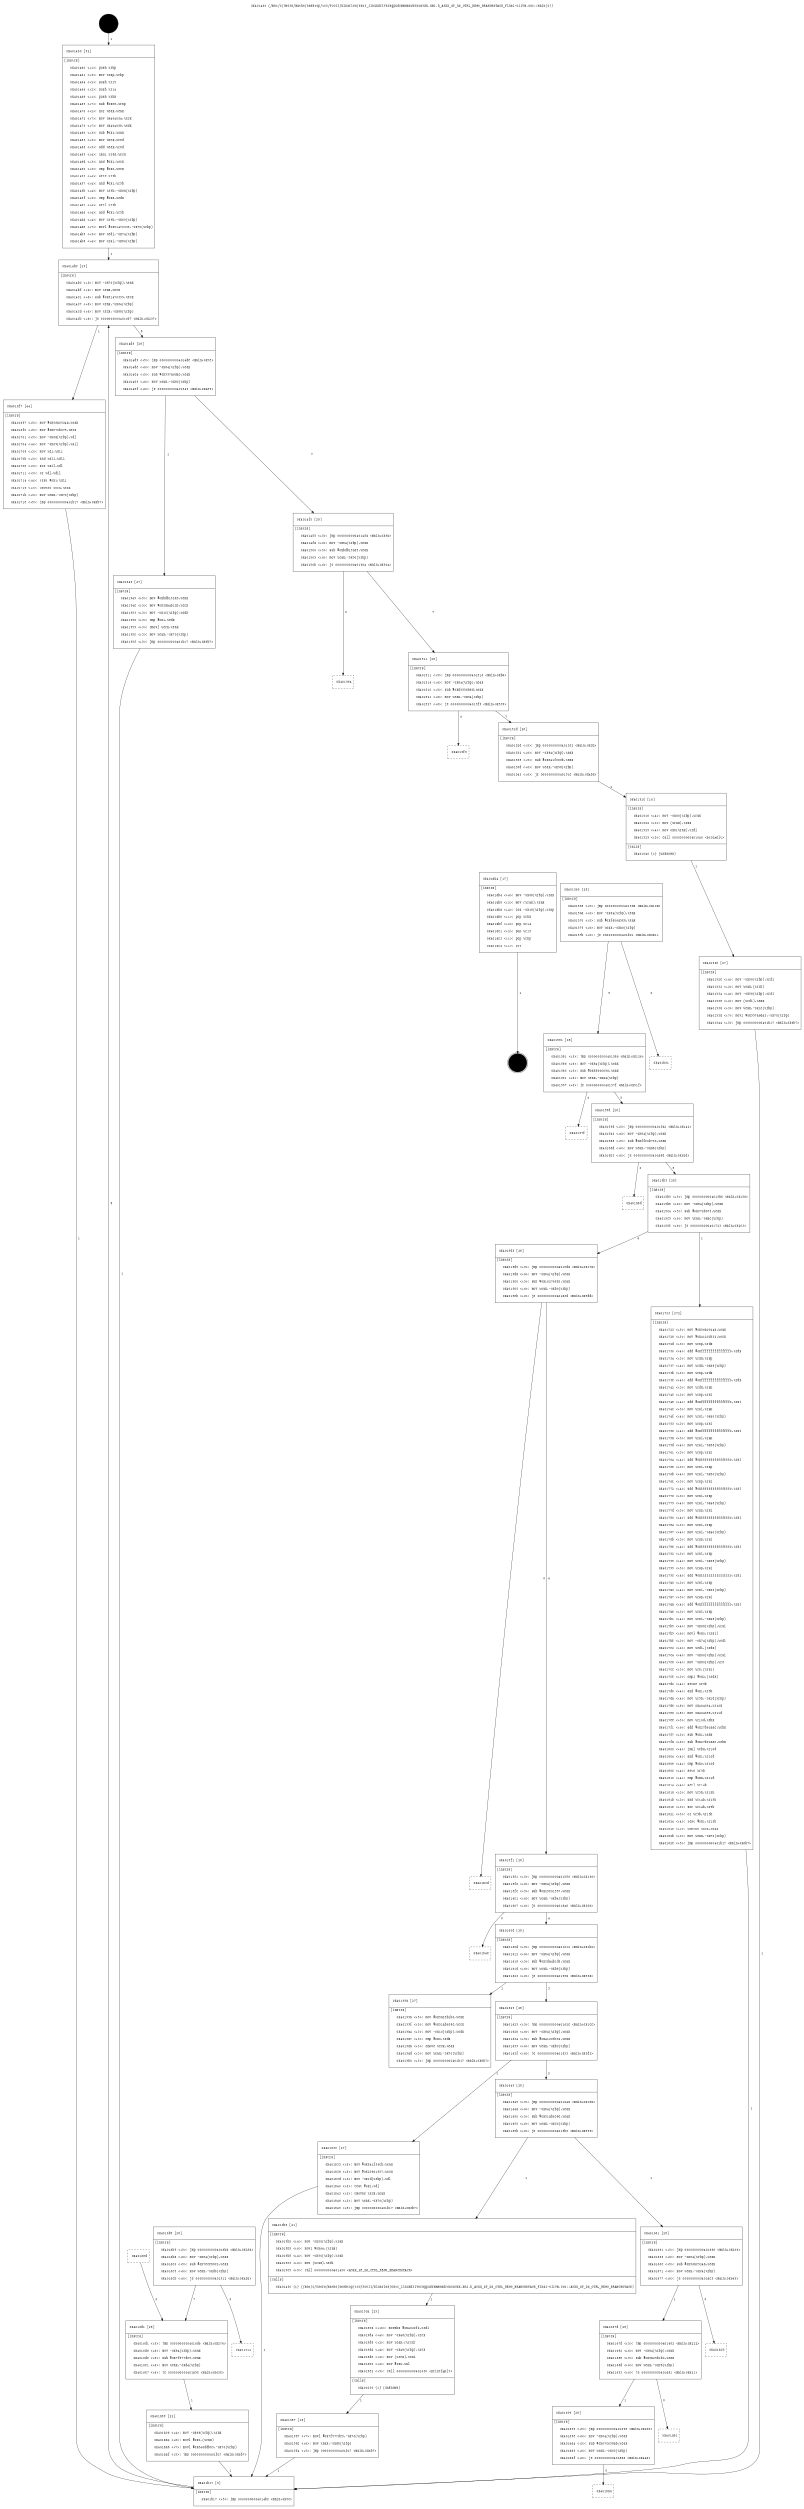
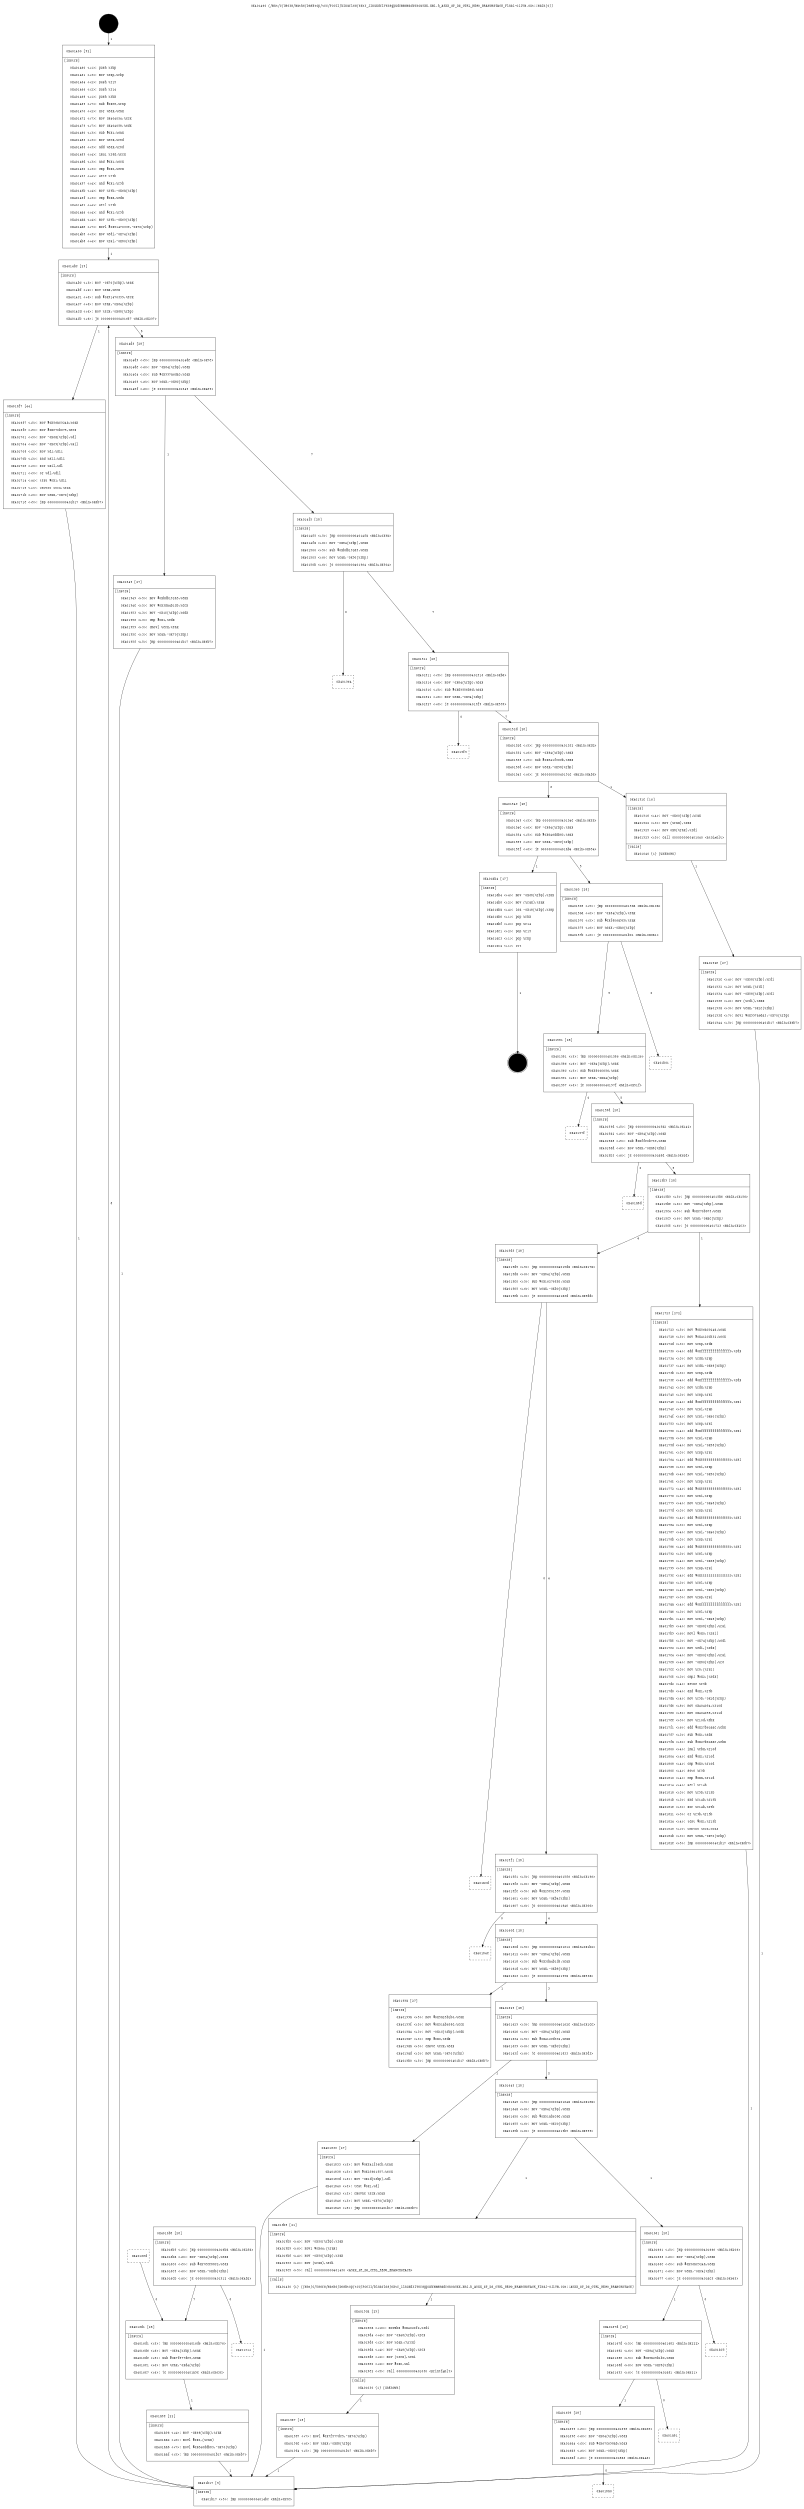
none -> (548, 827)
